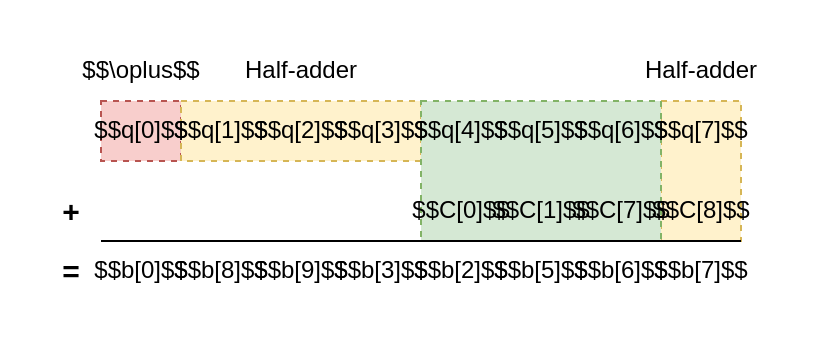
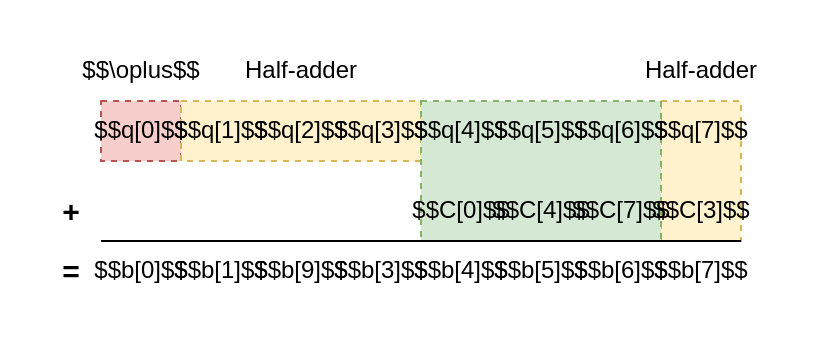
(542, 211) -> (542, 211)
(702, 211) -> (702, 211)
(222, 271) -> (222, 271)
(462, 271) -> (462, 271)
